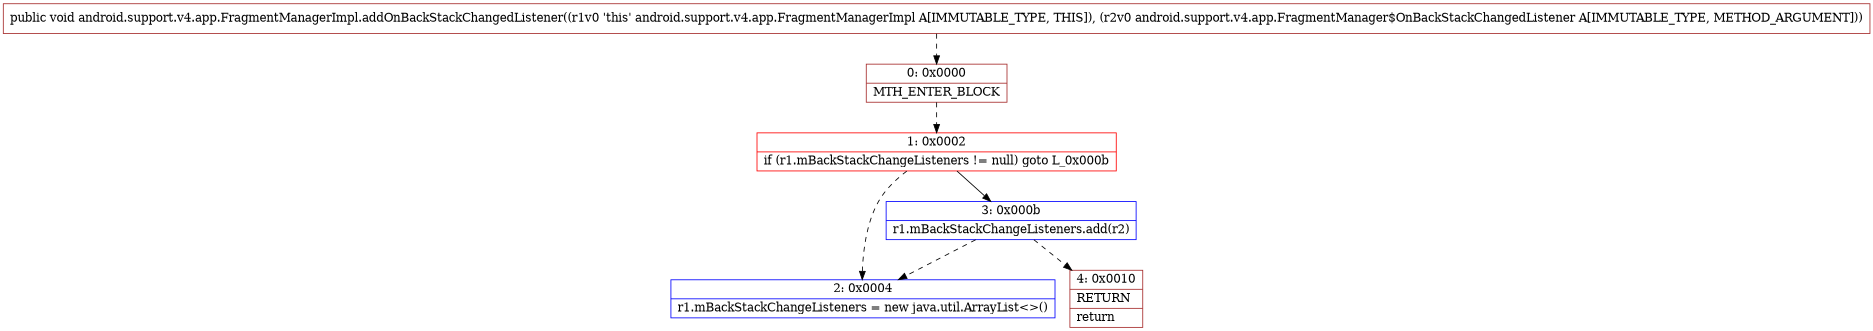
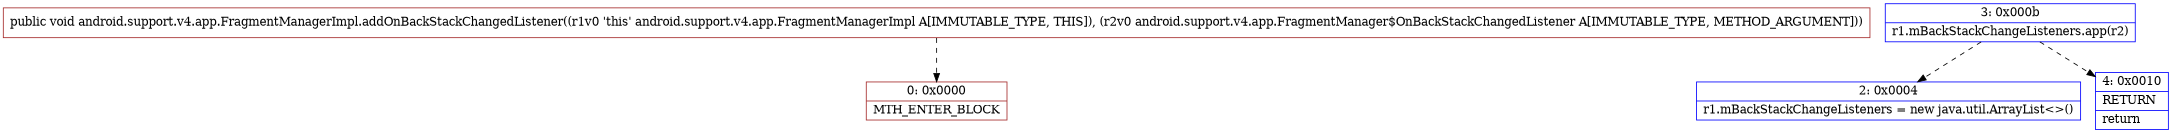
(937, 152) -> none
(1011, 230) -> (2010, 32)
(1106, 299) -> (2132, 101)
